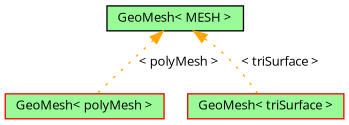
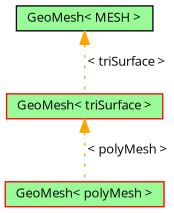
(125, 67) -> (85, 157)
